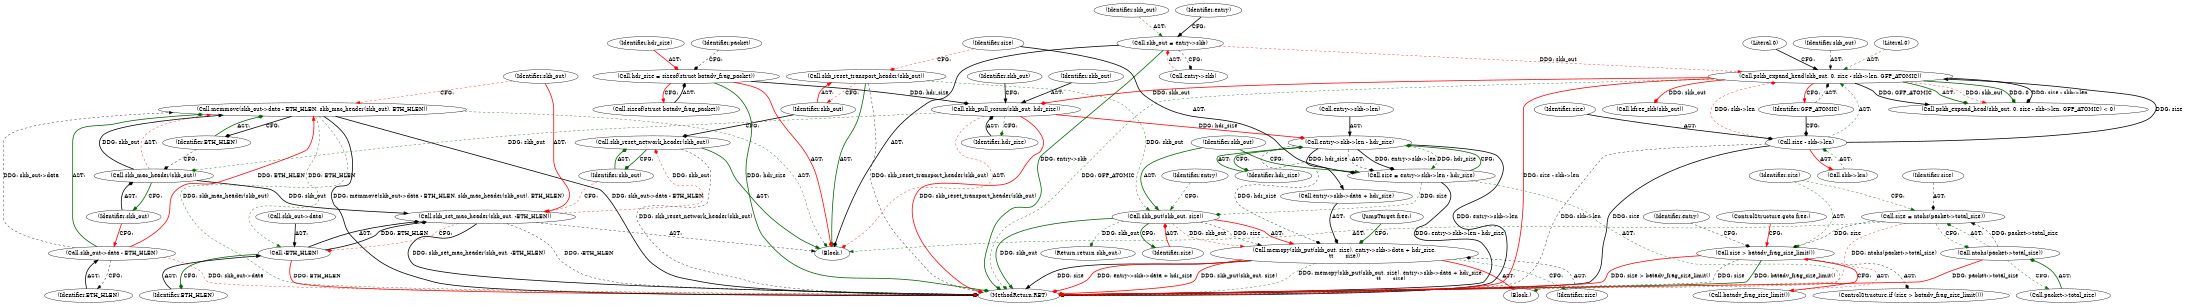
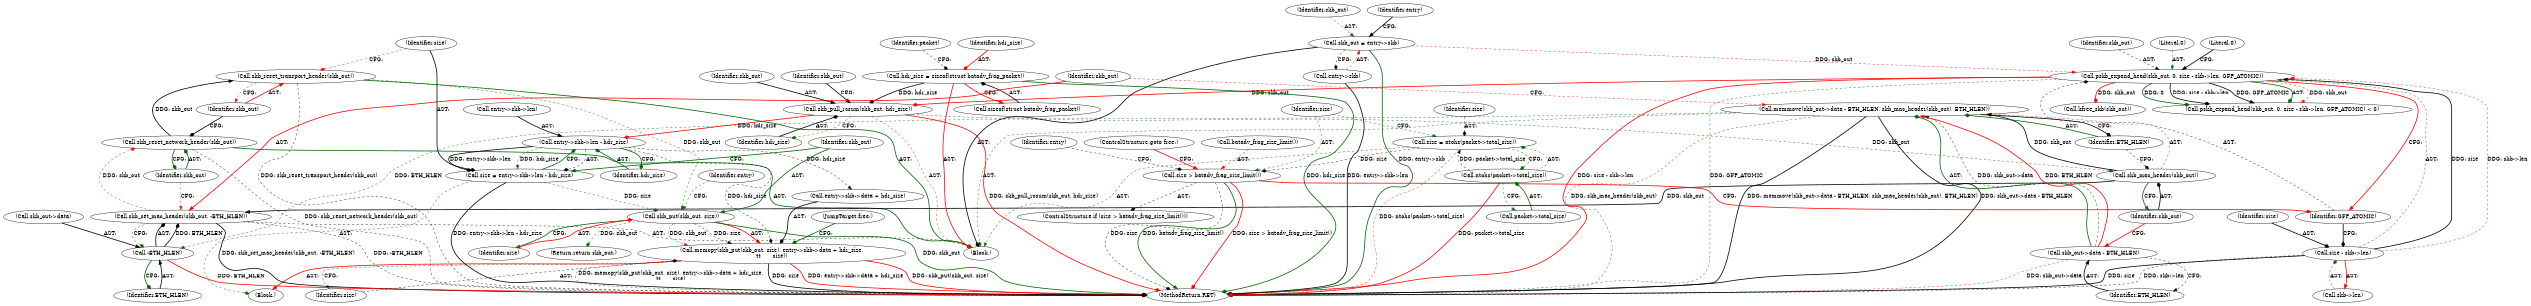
(1170, 64) -> (1353, 63)
none -> (171, 93)
(1307, 160) -> (743, 150)
(978, 196) -> (1044, 196)
(397, 243) -> (134, 231)
(1504, 264) -> (1347, 233)
(1857, 279) -> (1780, 207)
